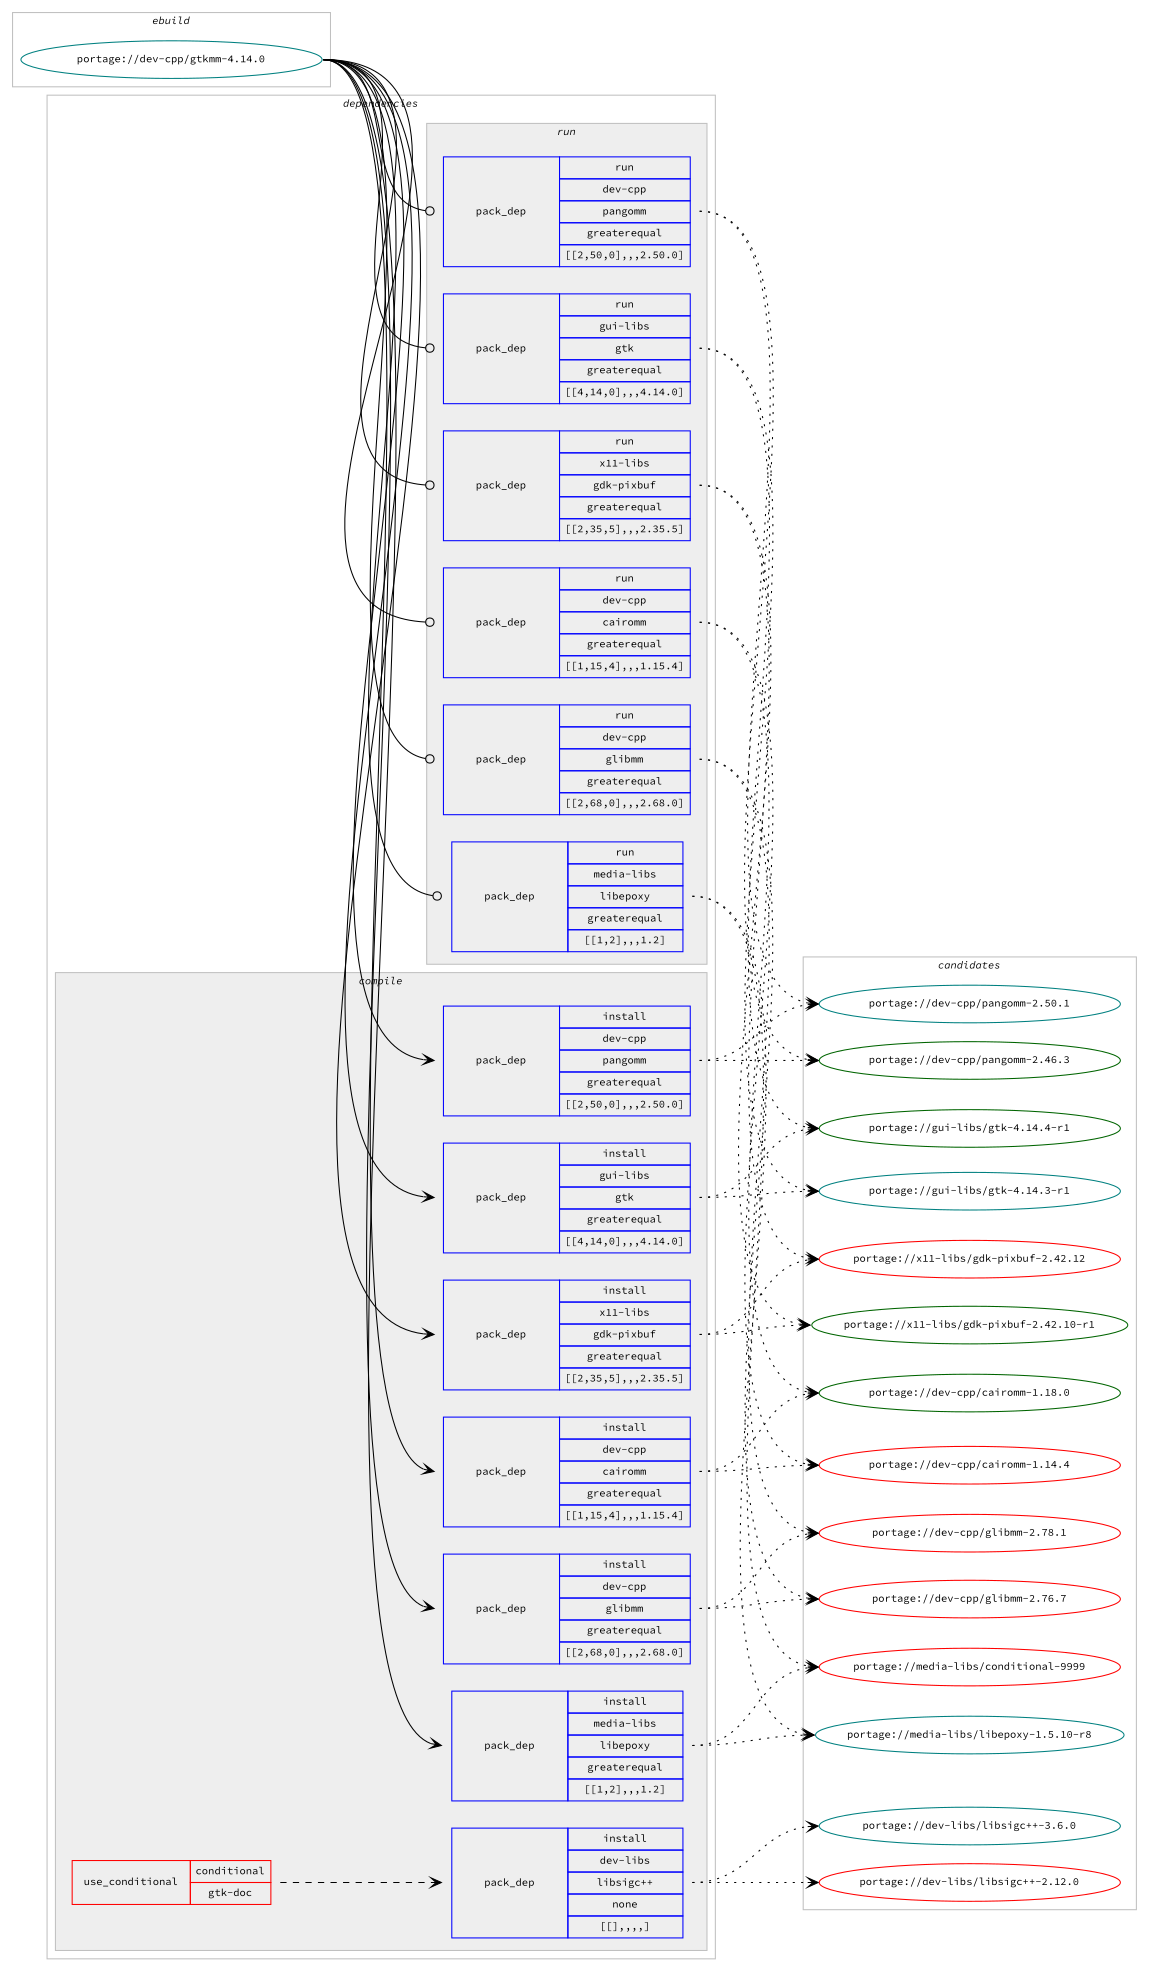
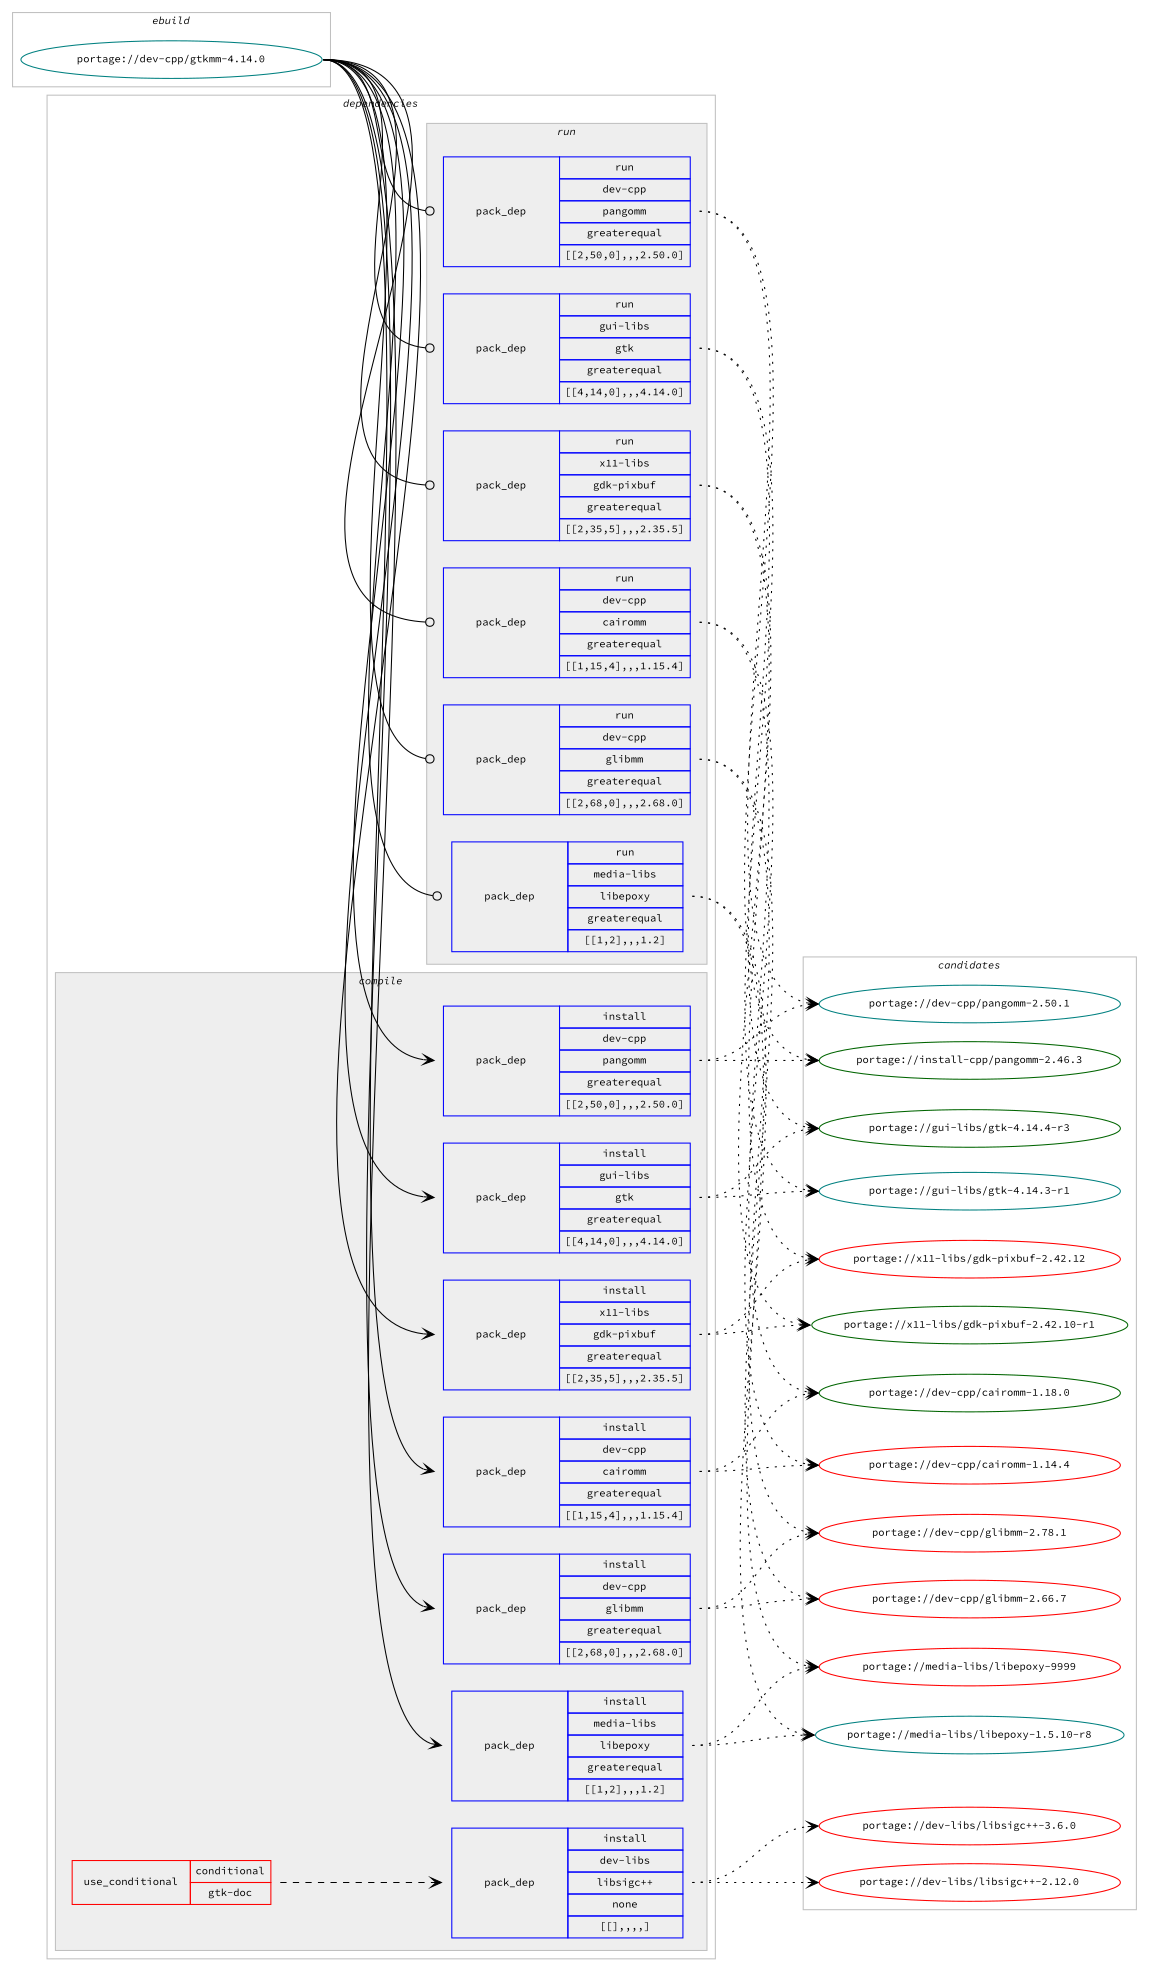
(970, 1060) -> (970, 1060)
(970, 1128) -> (970, 1128)
(970, 1599) -> (970, 1599)
(970, 1667) -> (970, 1667)
(970, 1826) -> (970, 1826)
